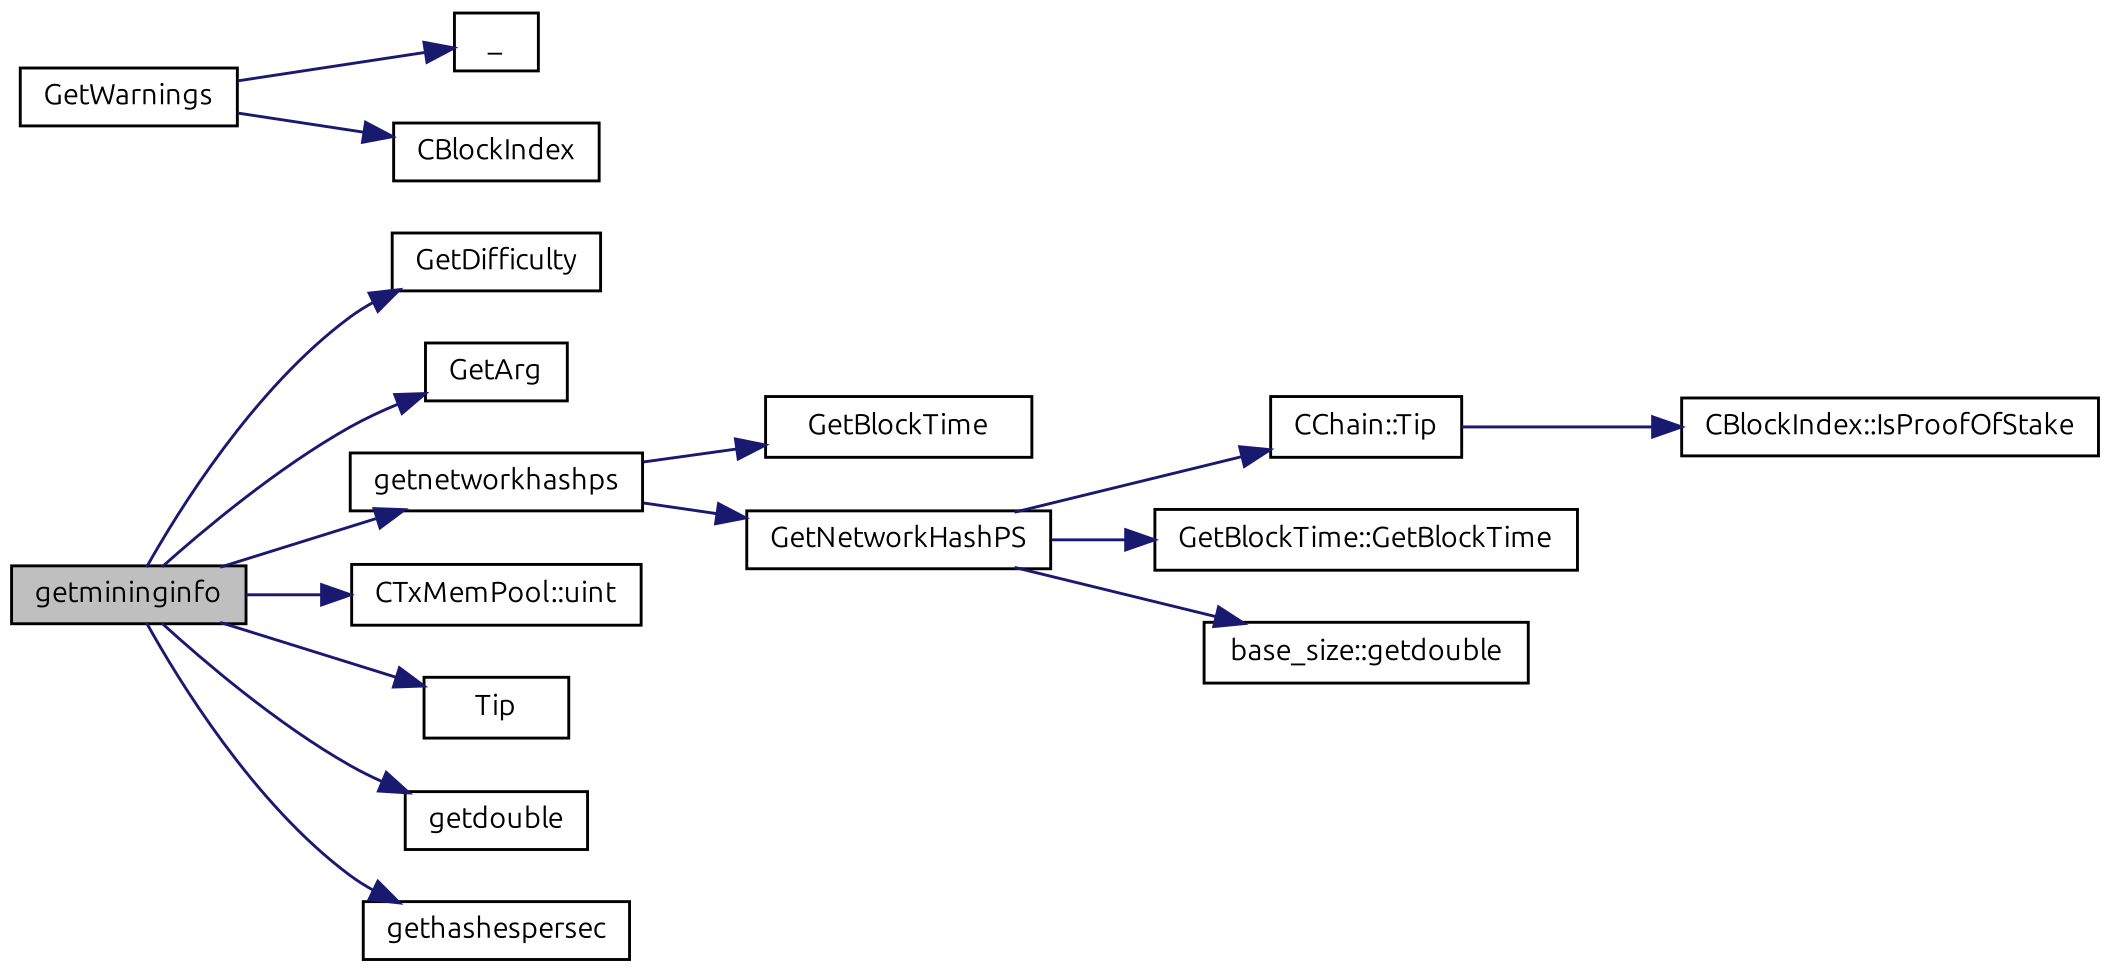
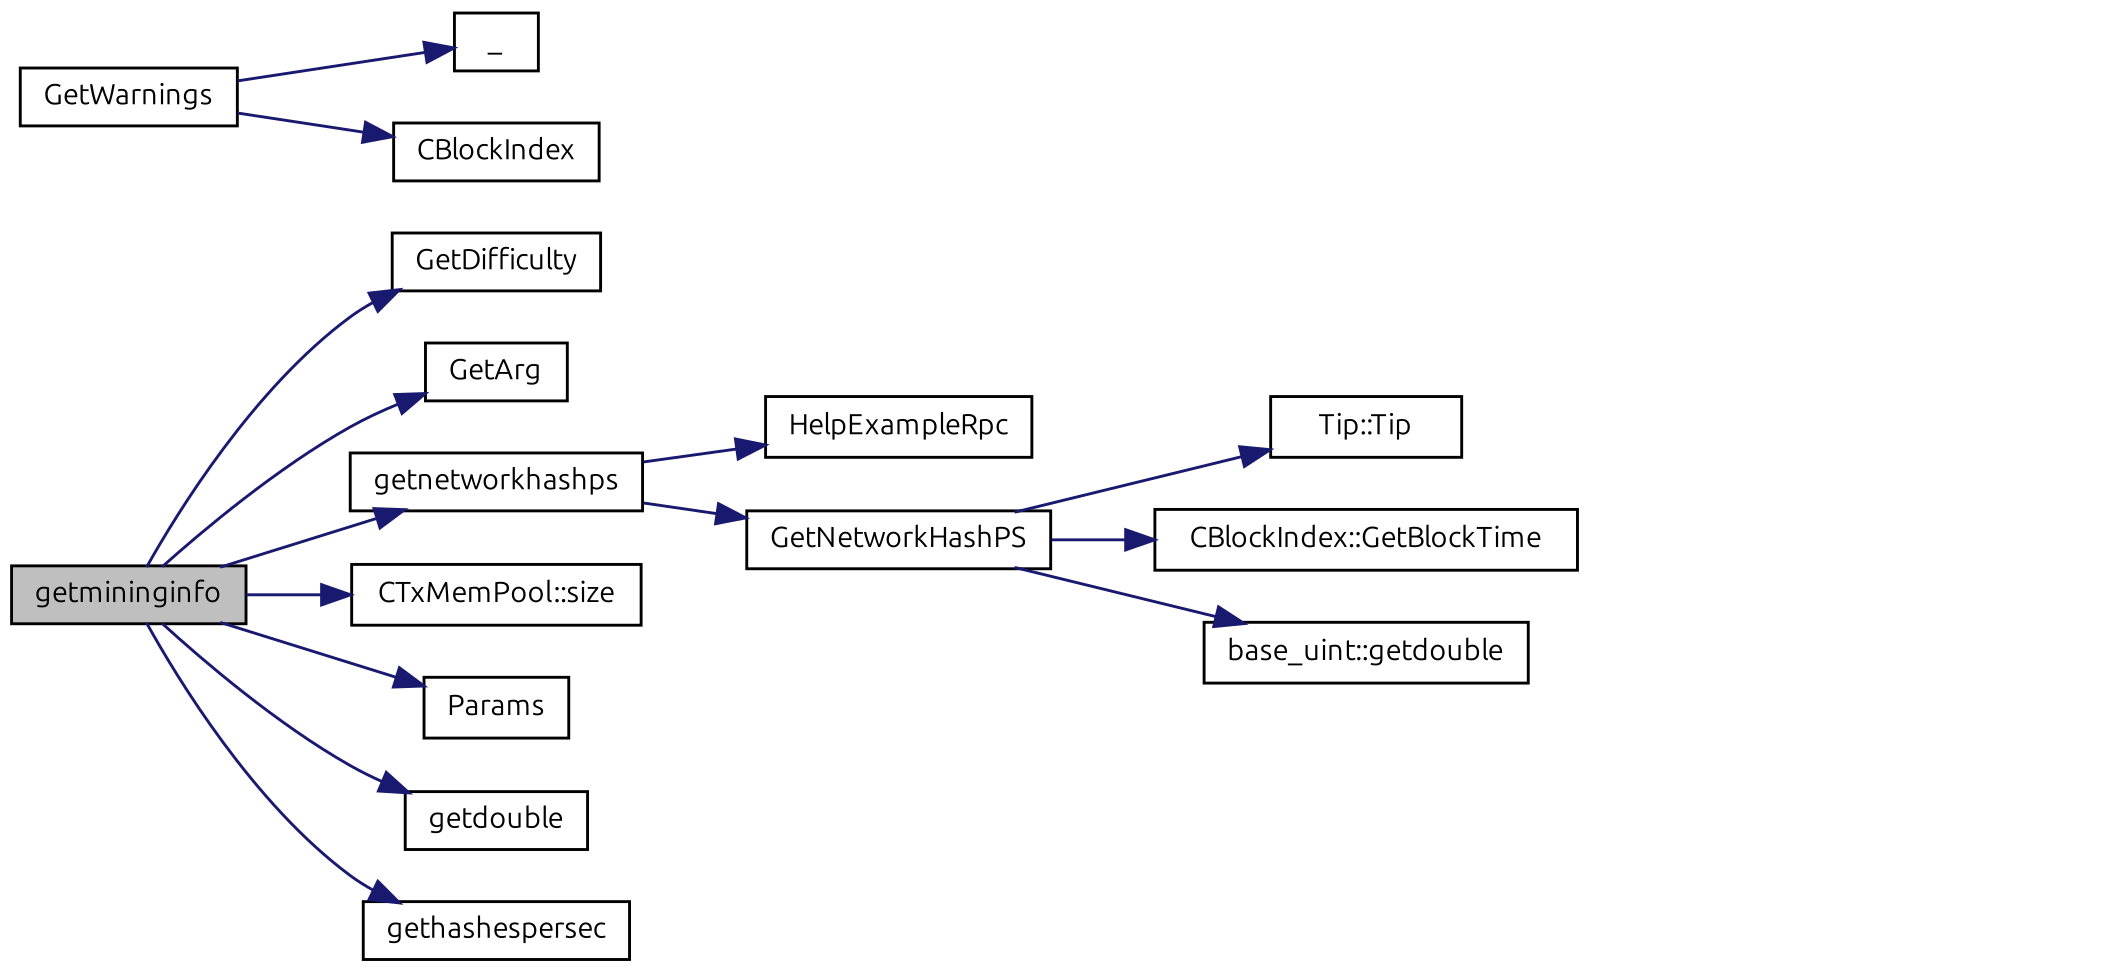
(899, 427) -> (899, 427)
(1366, 427) -> (1366, 427)
(1890, 427) -> none
(1366, 540) -> (1366, 540)
(496, 595) -> (496, 595)
(1366, 653) -> (1366, 653)
(496, 708) -> (496, 708)
